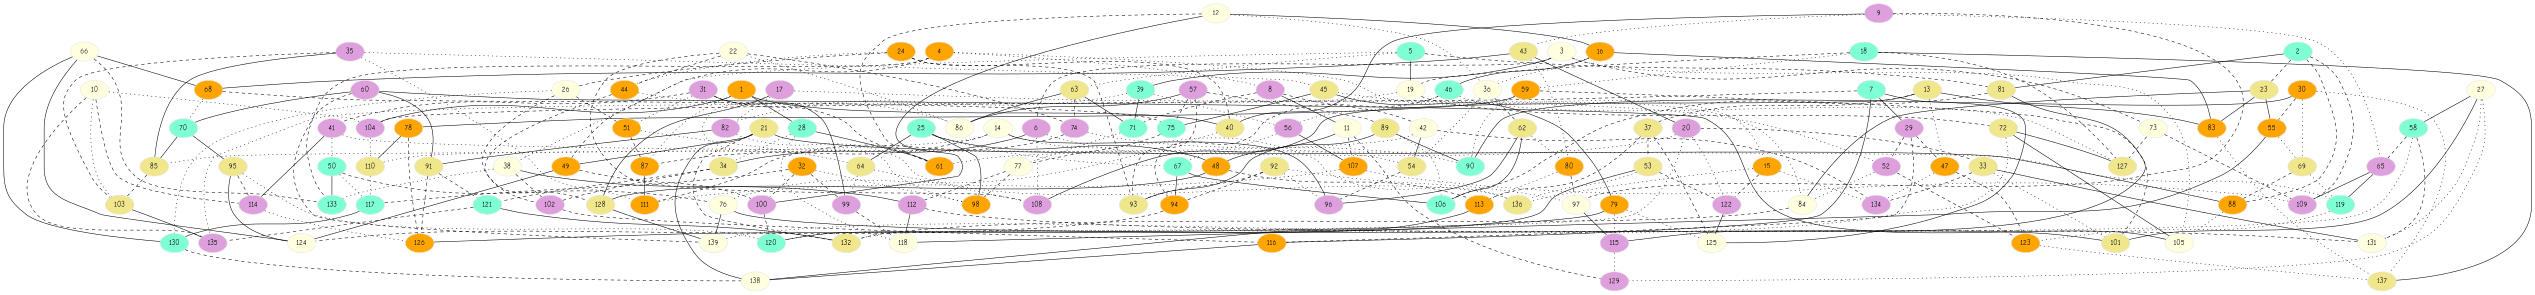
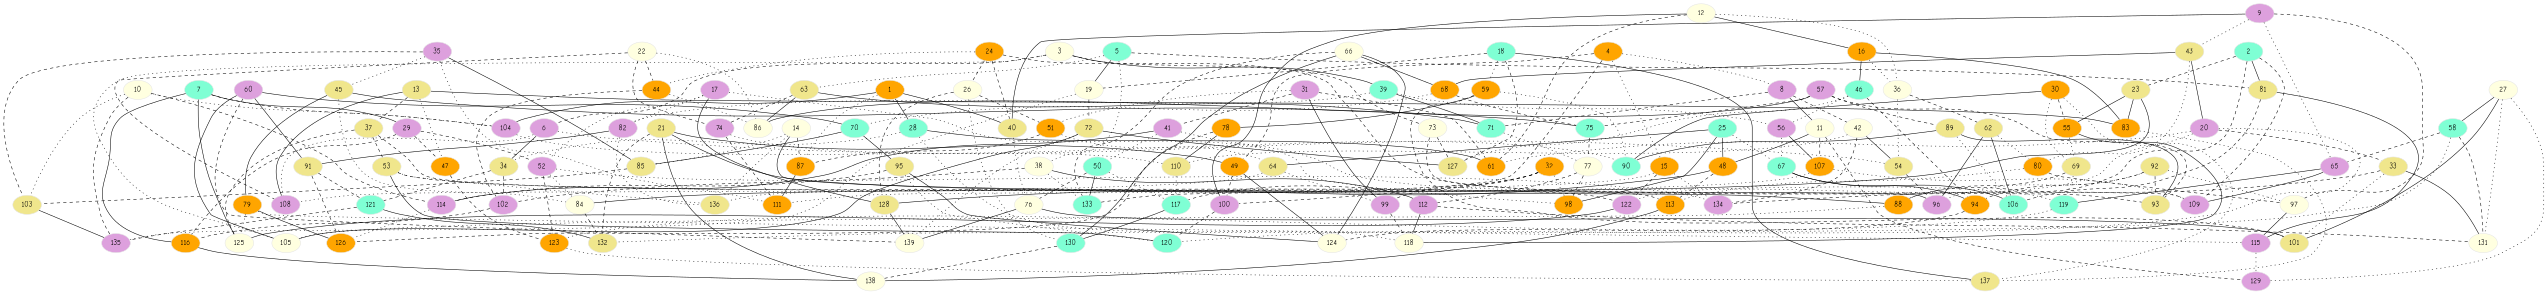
(1905, 189) -> (1131, 177)
